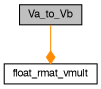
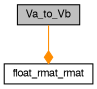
(51, 74) -> (49, 74)
